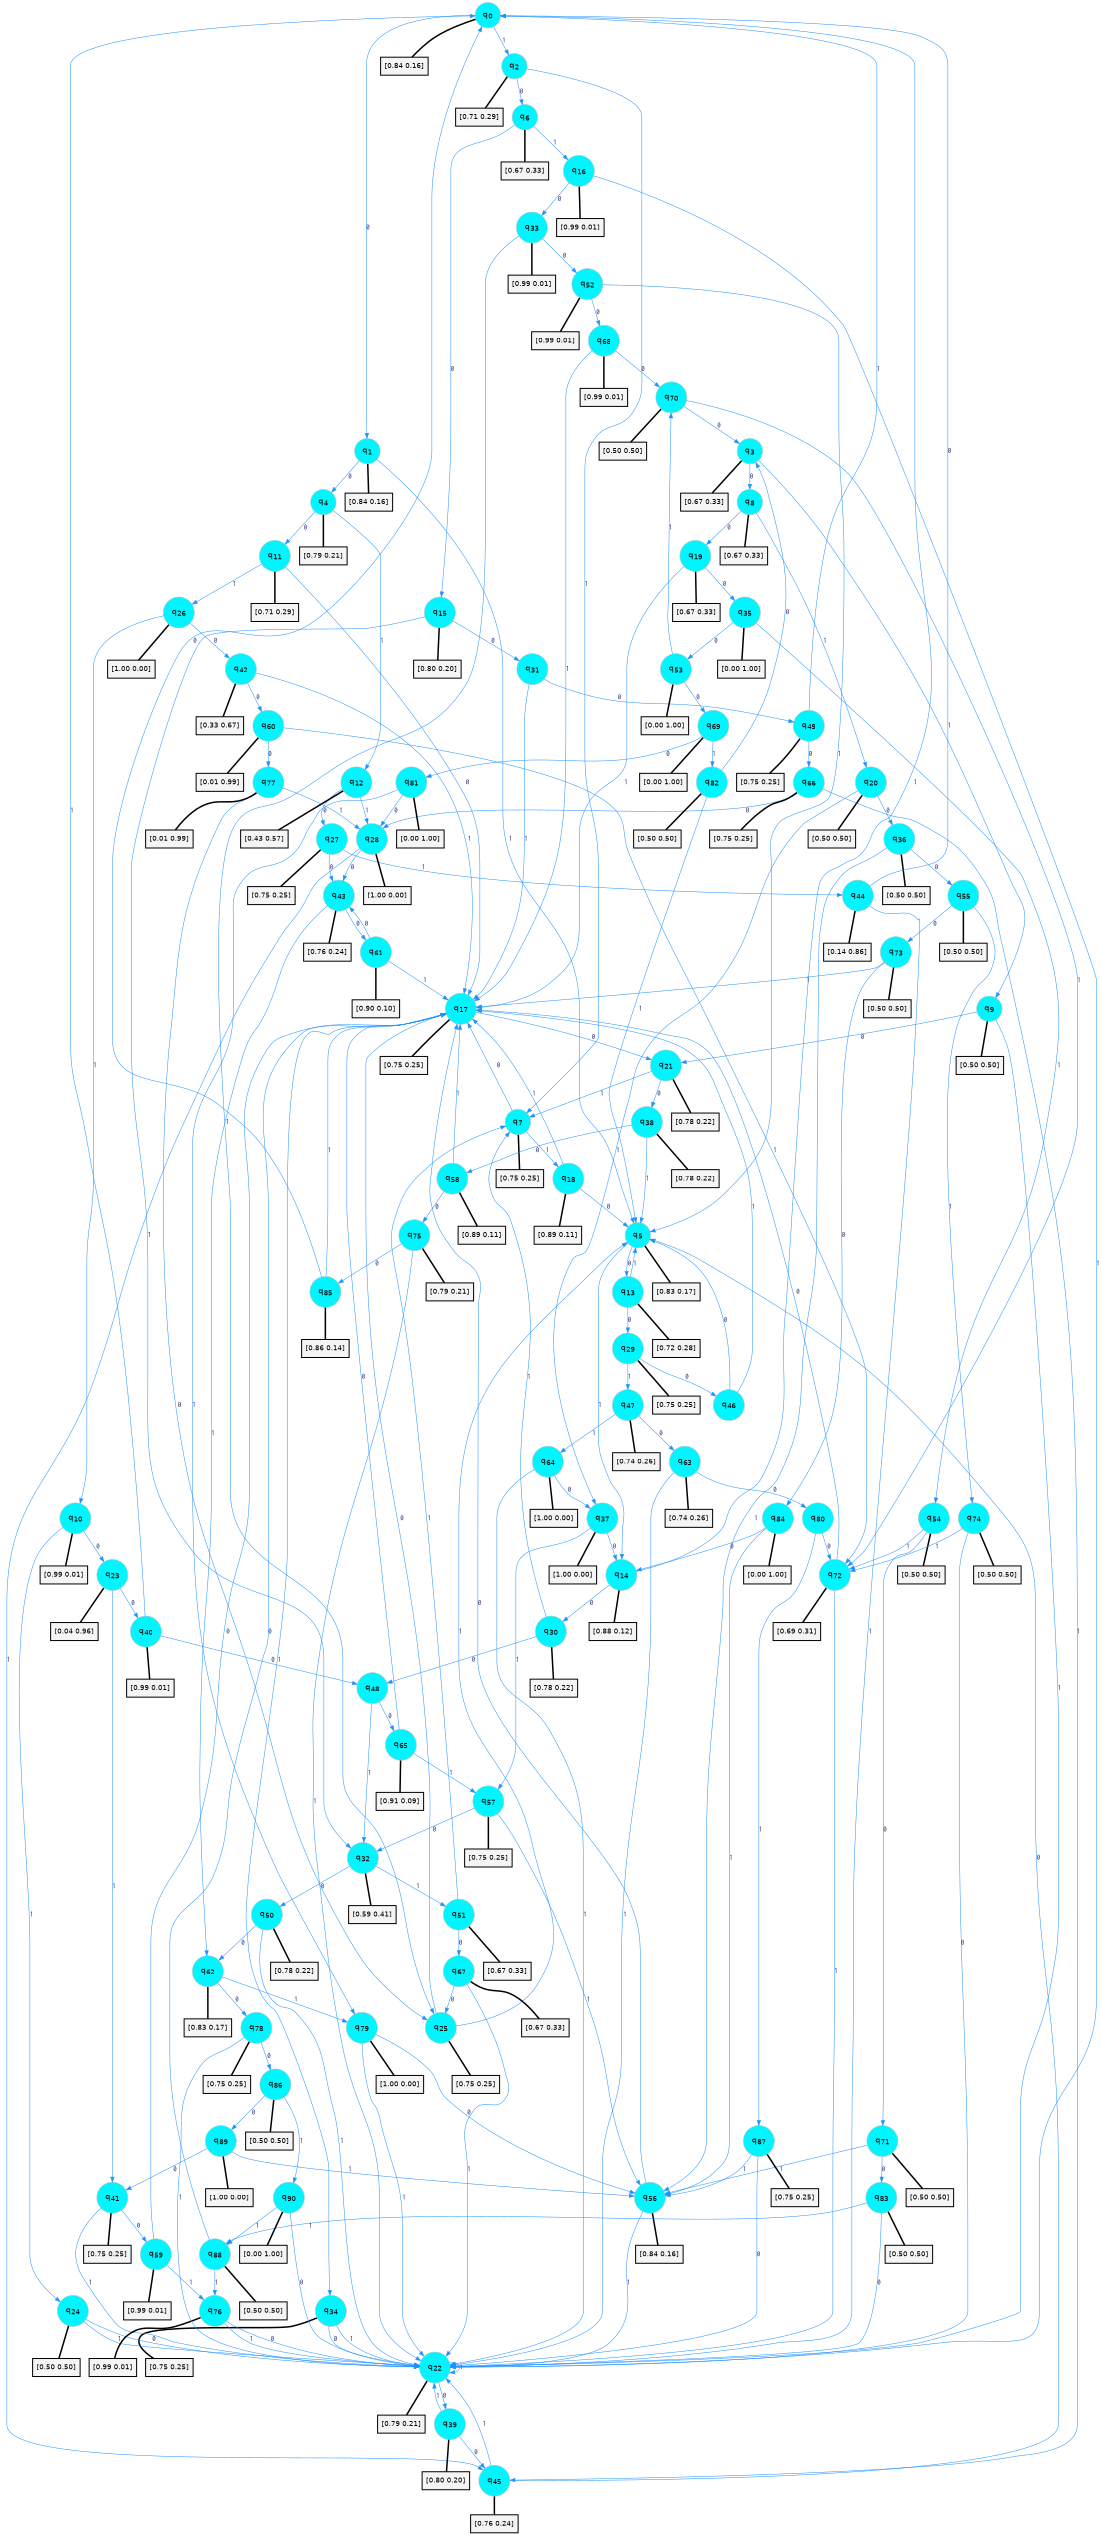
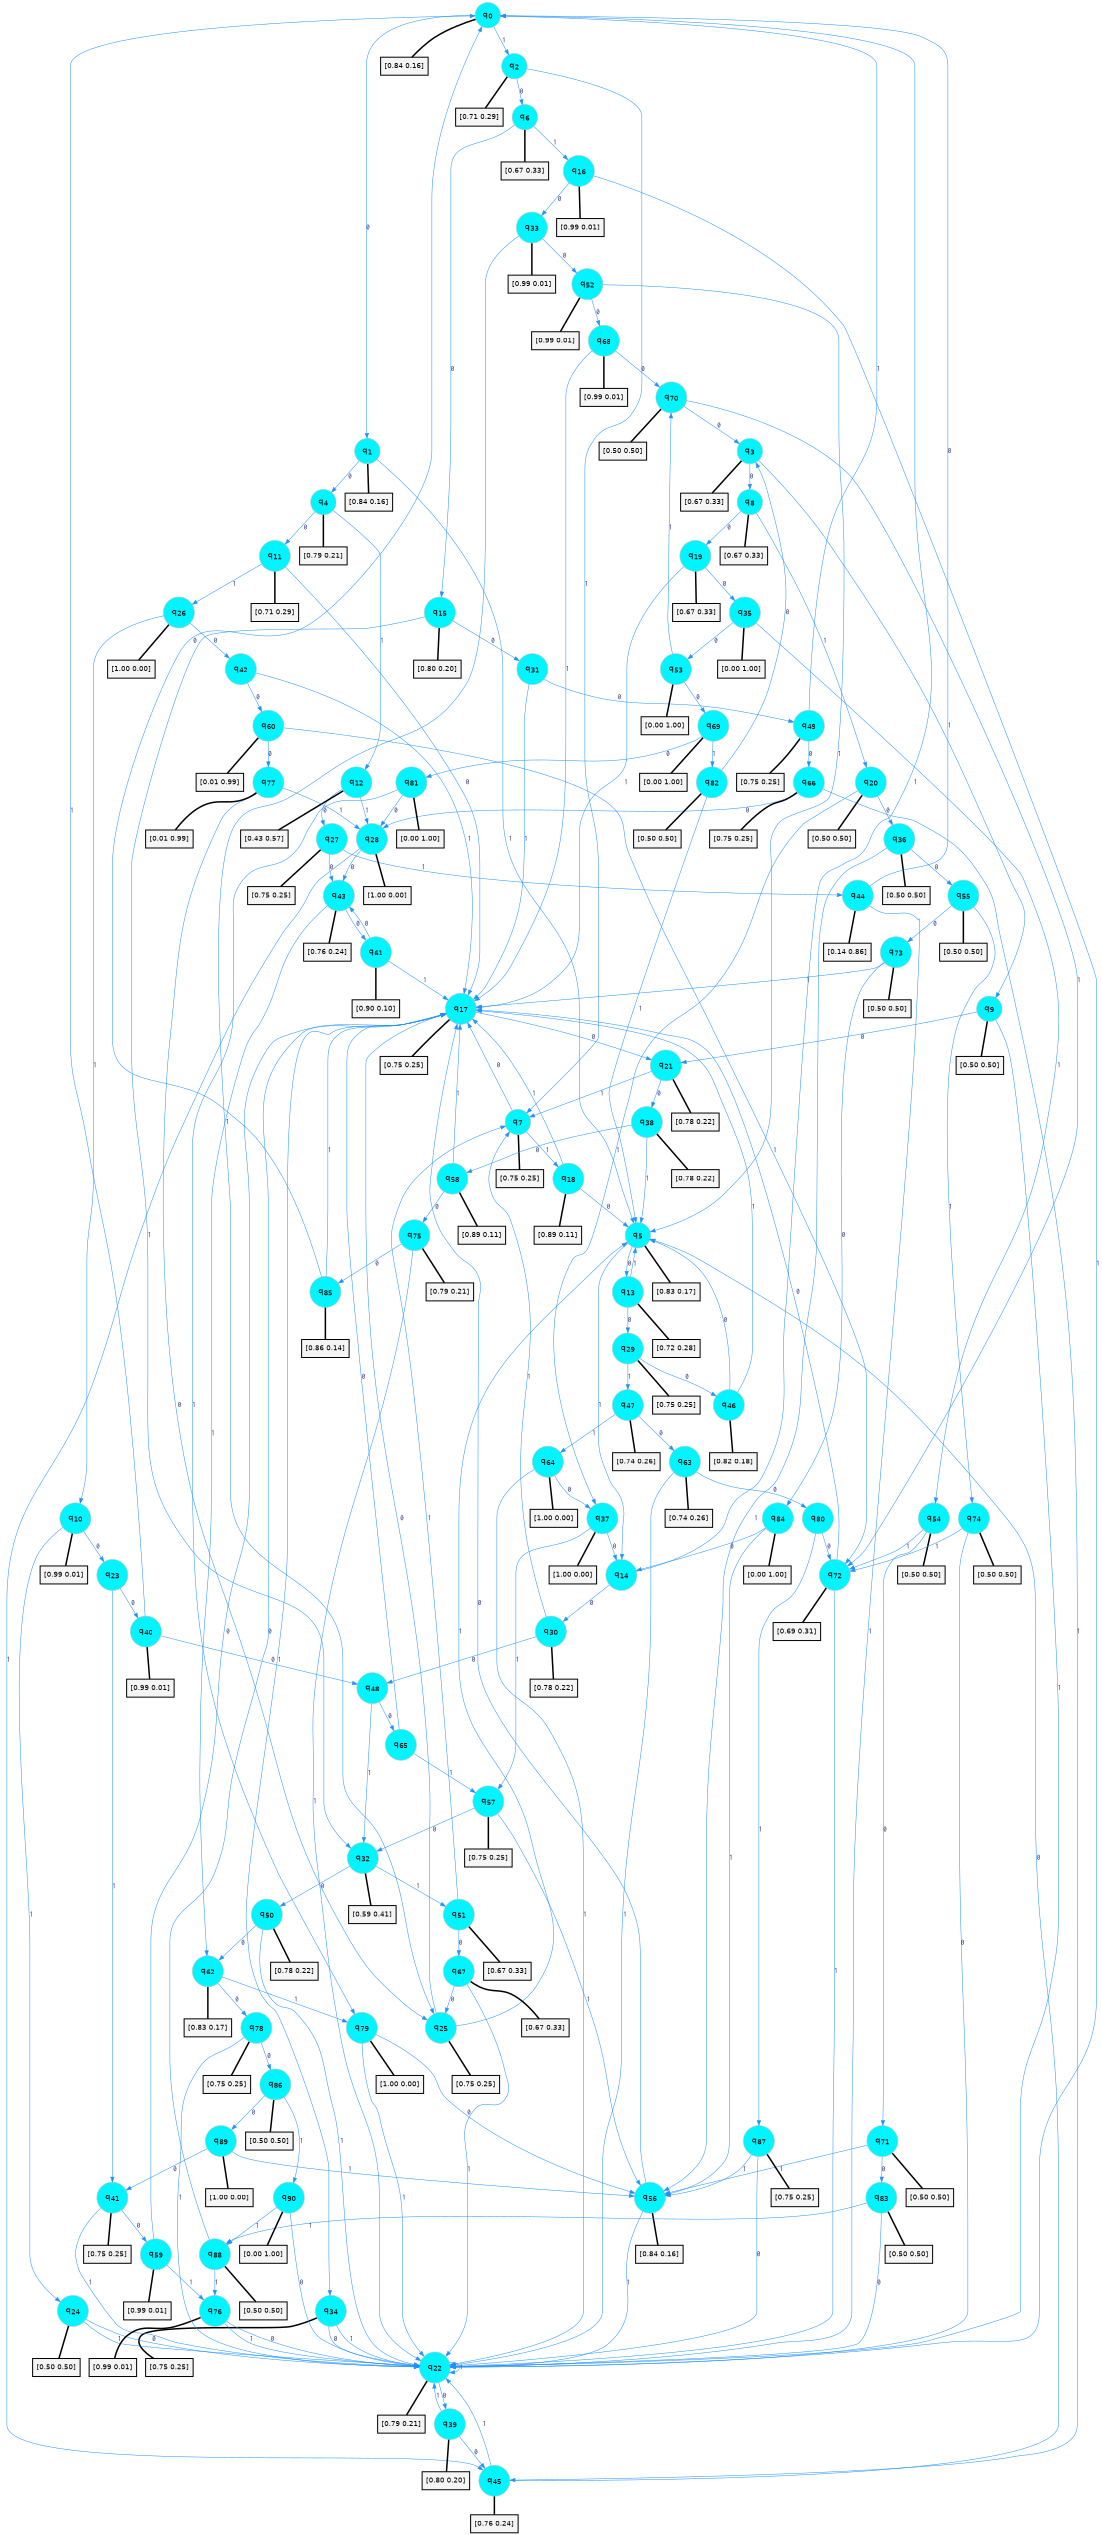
(220, 726) -> none
none -> (733, 1462)
(74, 1632) -> none
(613, 1632) -> none
(400, 1801) -> none
